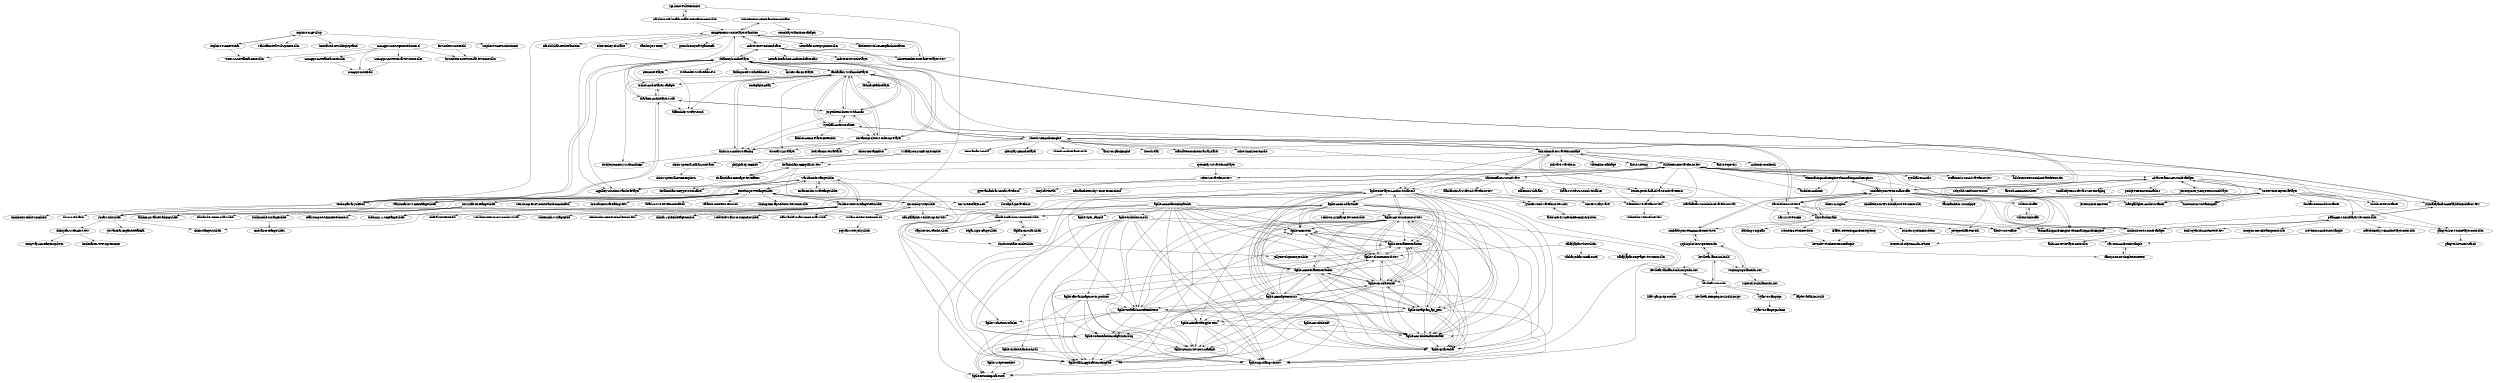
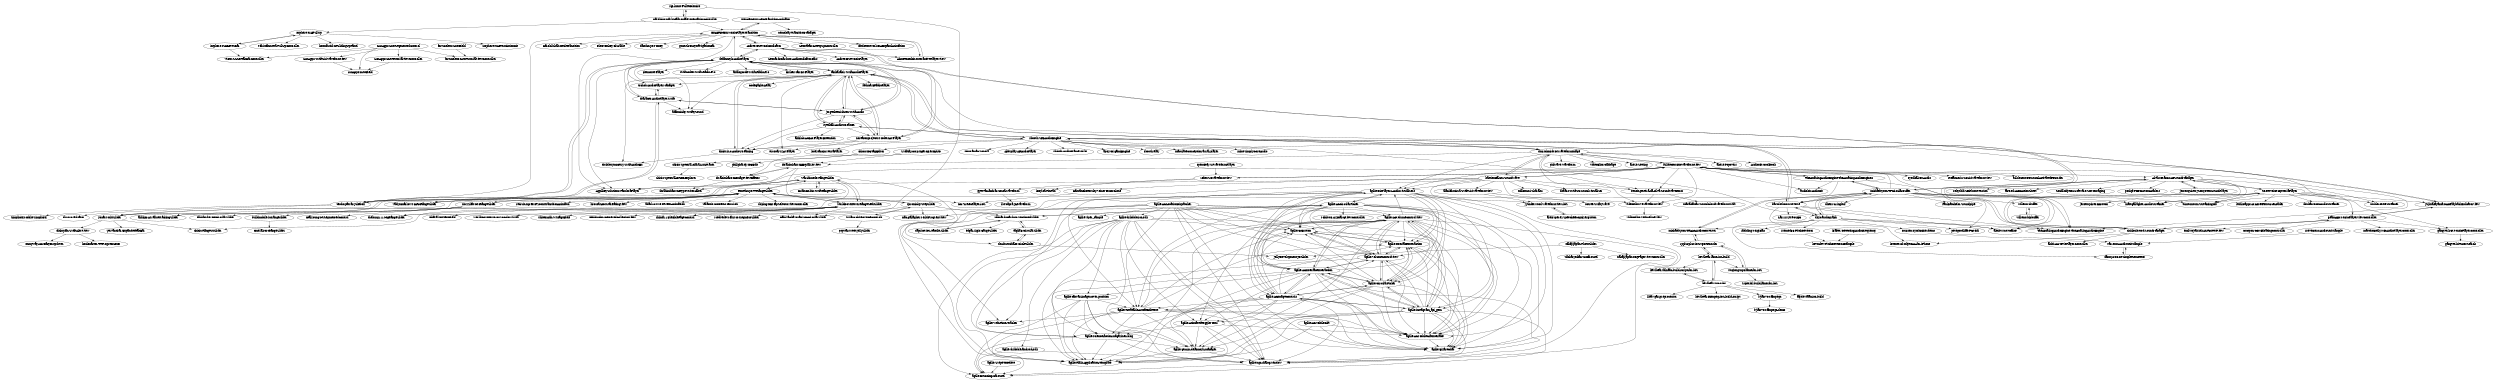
none -> (487, 27)
(325, 59) -> (325, 59)
(1396, 204) -> none
(1893, 205) -> none
none -> (2260, 205)
none -> (1048, 258)
(1170, 266) -> (1143, 275)
none -> (1409, 281)
(1810, 297) -> (1810, 297)
(1195, 350) -> (1195, 350)
(1054, 356) -> none
